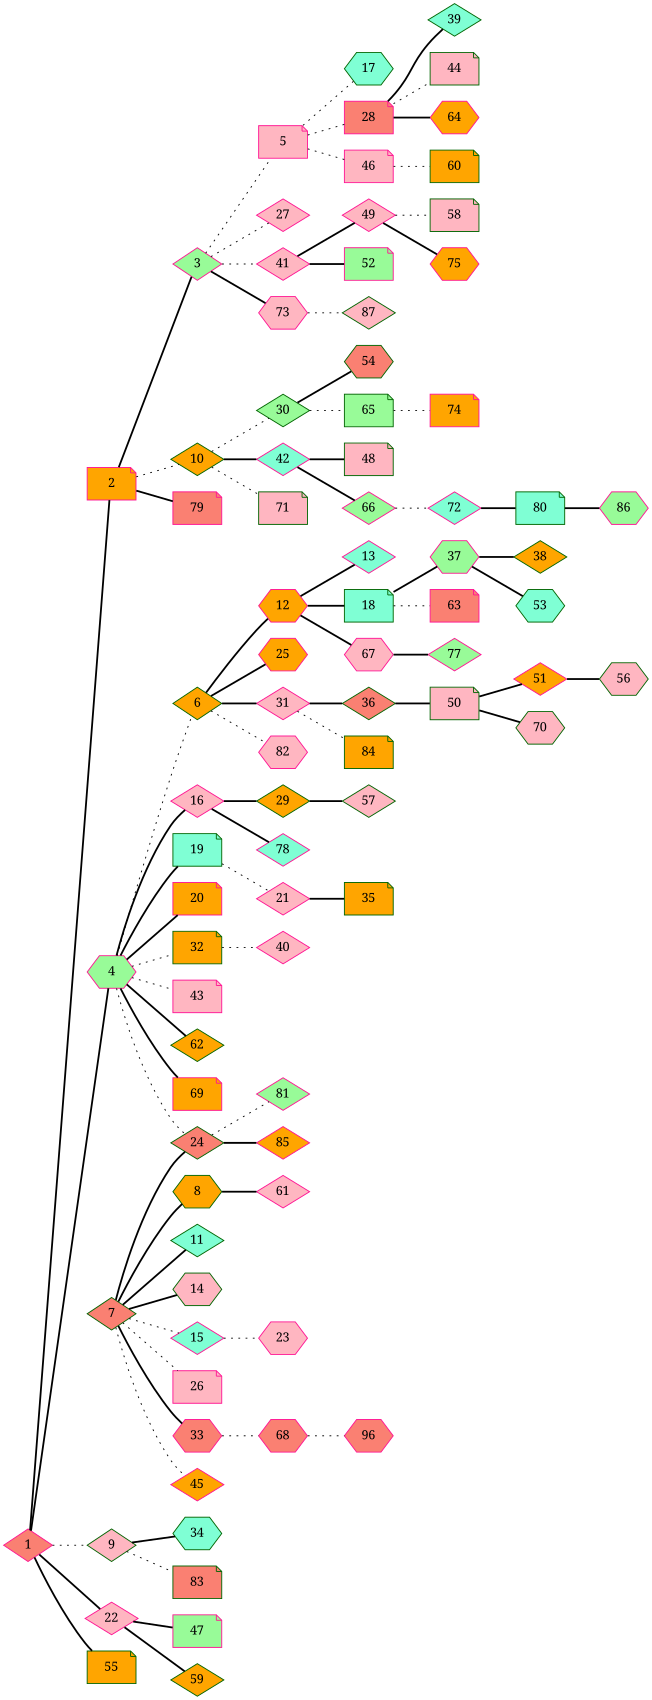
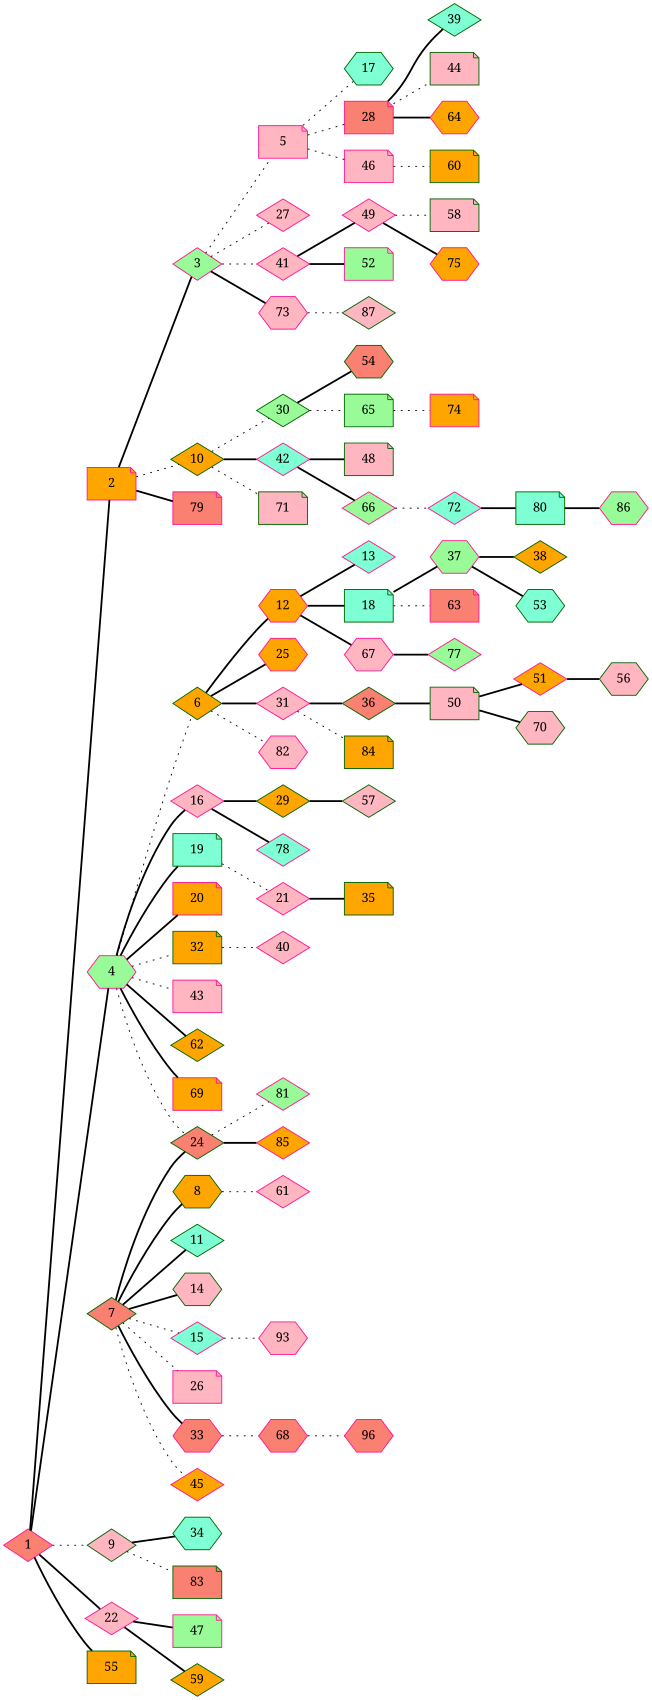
(239, 1192) -> (239, 1192)
(283, 1338) -> (283, 1338)
